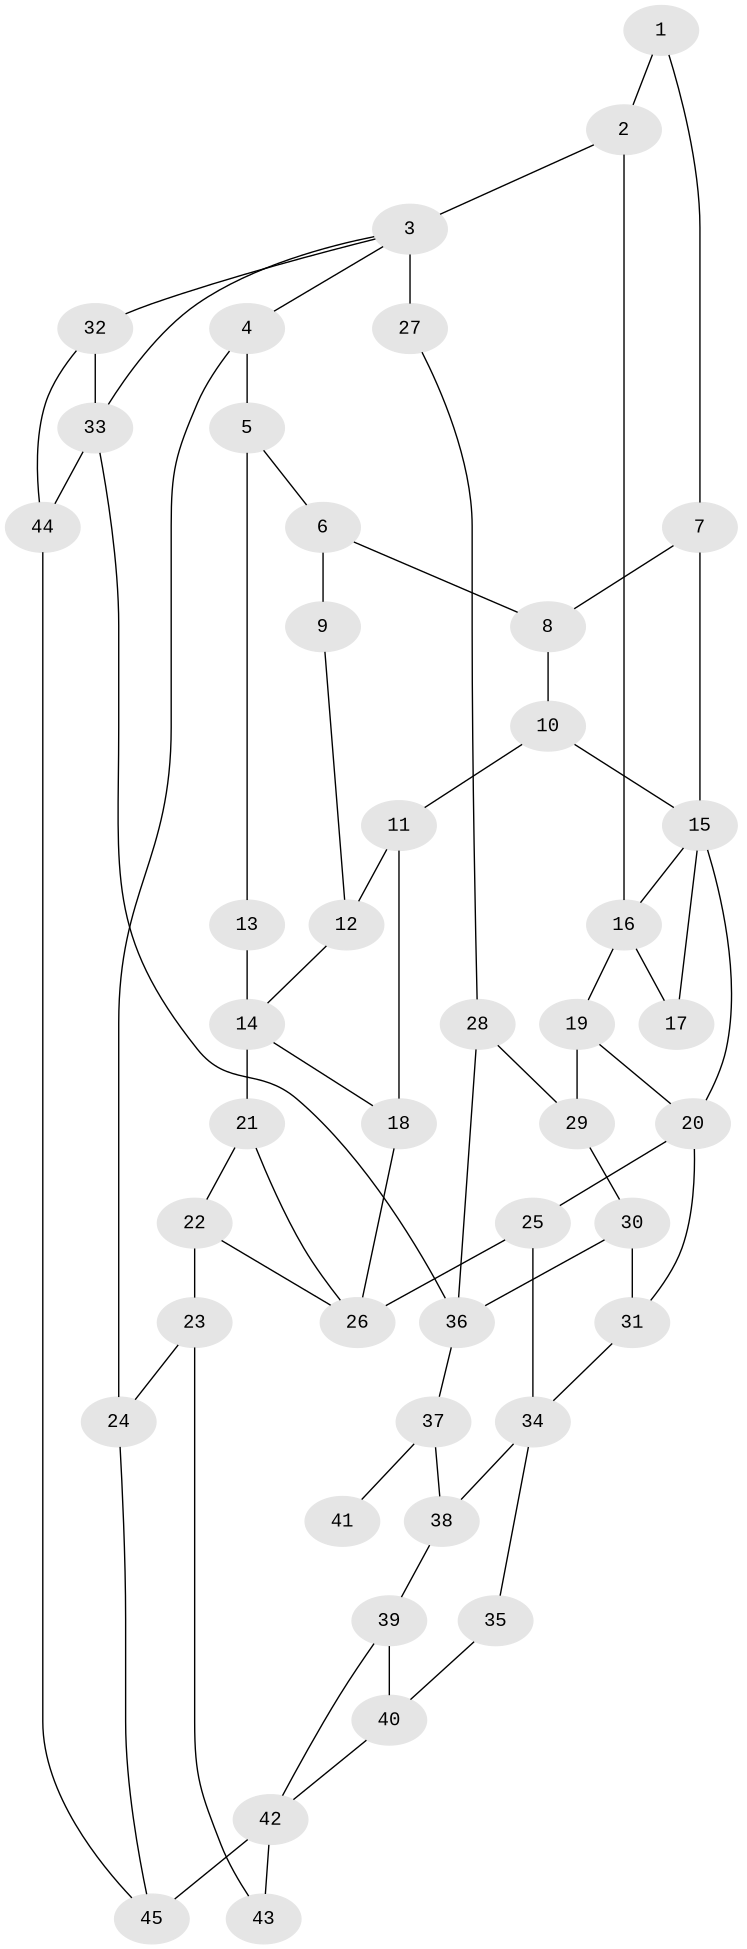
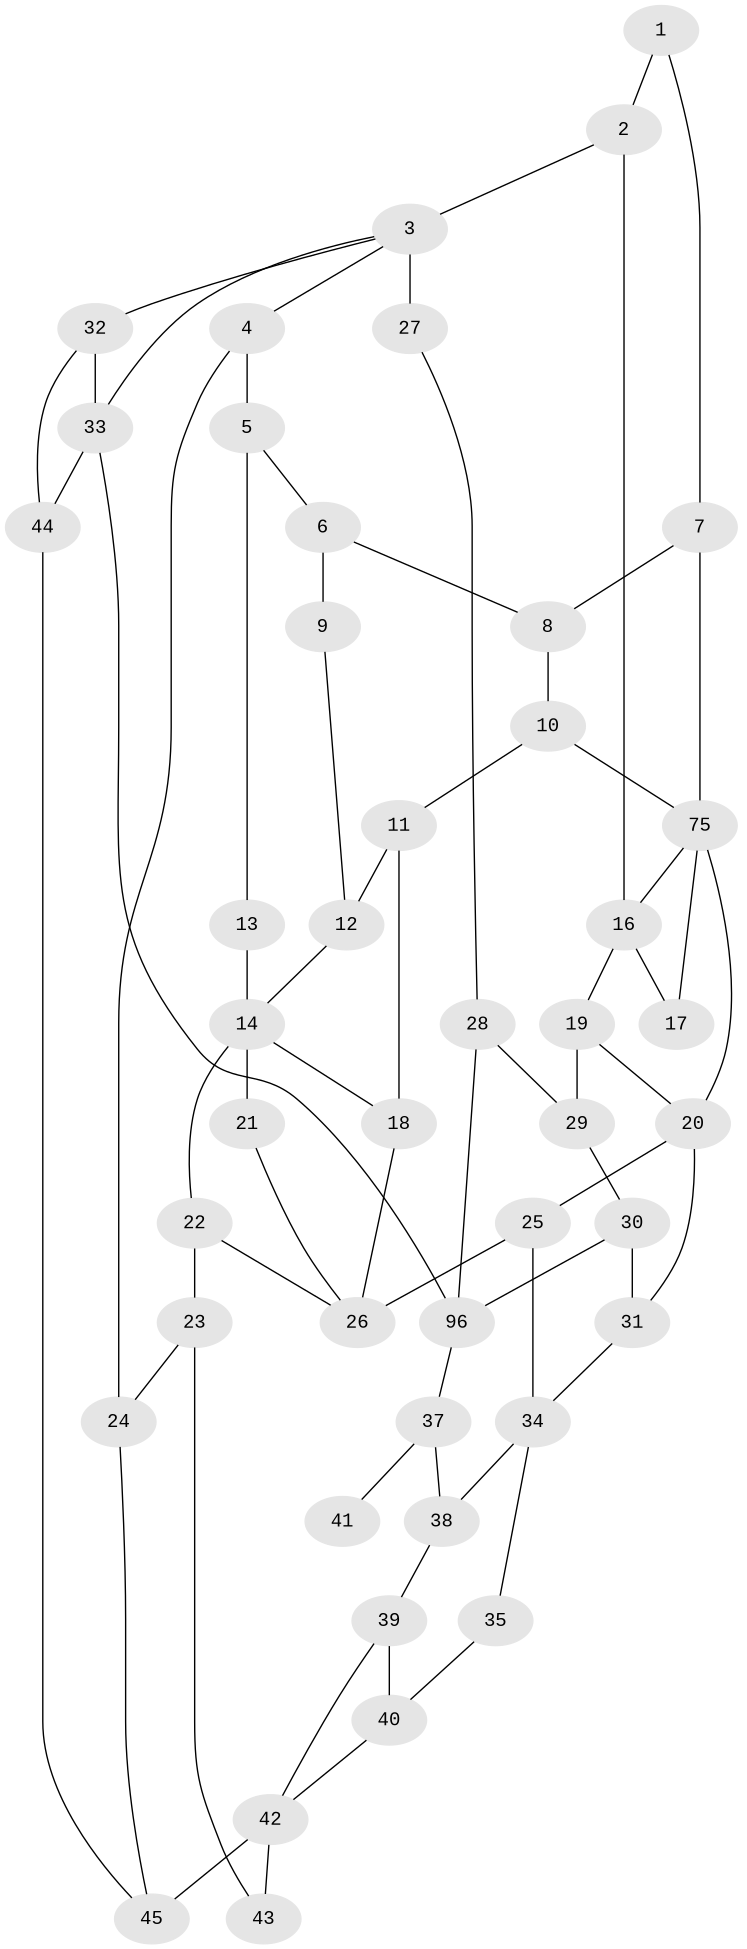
(700, 826) -> (700, 826)
(221, 1174) -> (193, 1118)
(457, 1323) -> (457, 1323)
